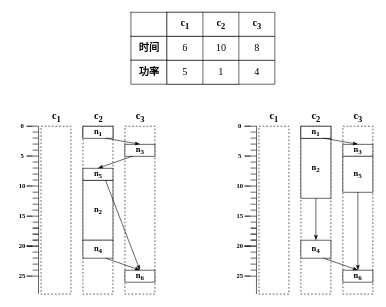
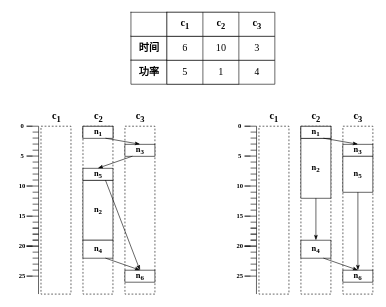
(257, 48) -> (257, 48)
